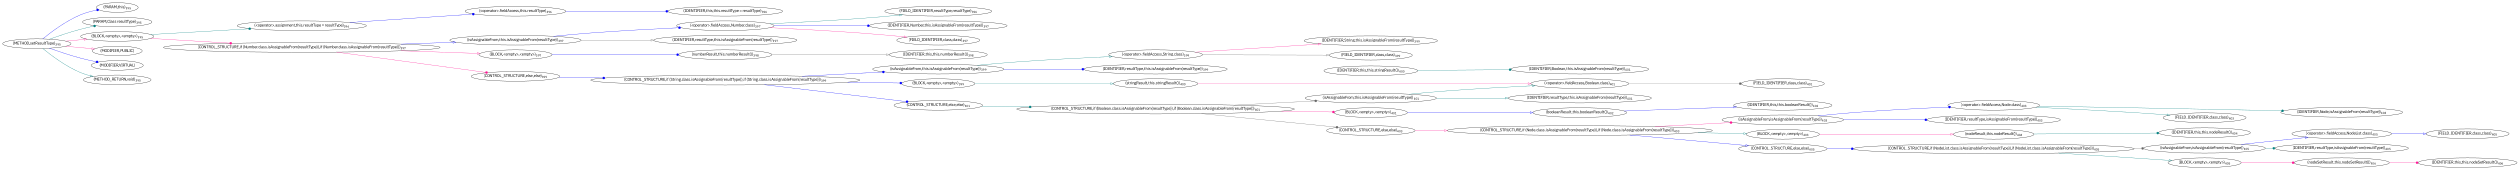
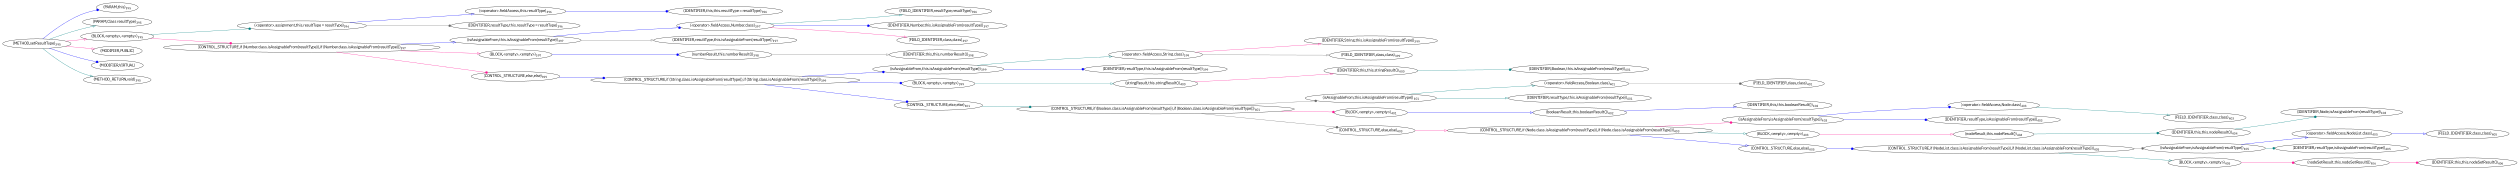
(411, 18) -> (411, 18)
none -> (515, 26)
(71, 32) -> (71, 32)
(1363, 84) -> (1263, 78)
(2160, 108) -> (2275, 124)
